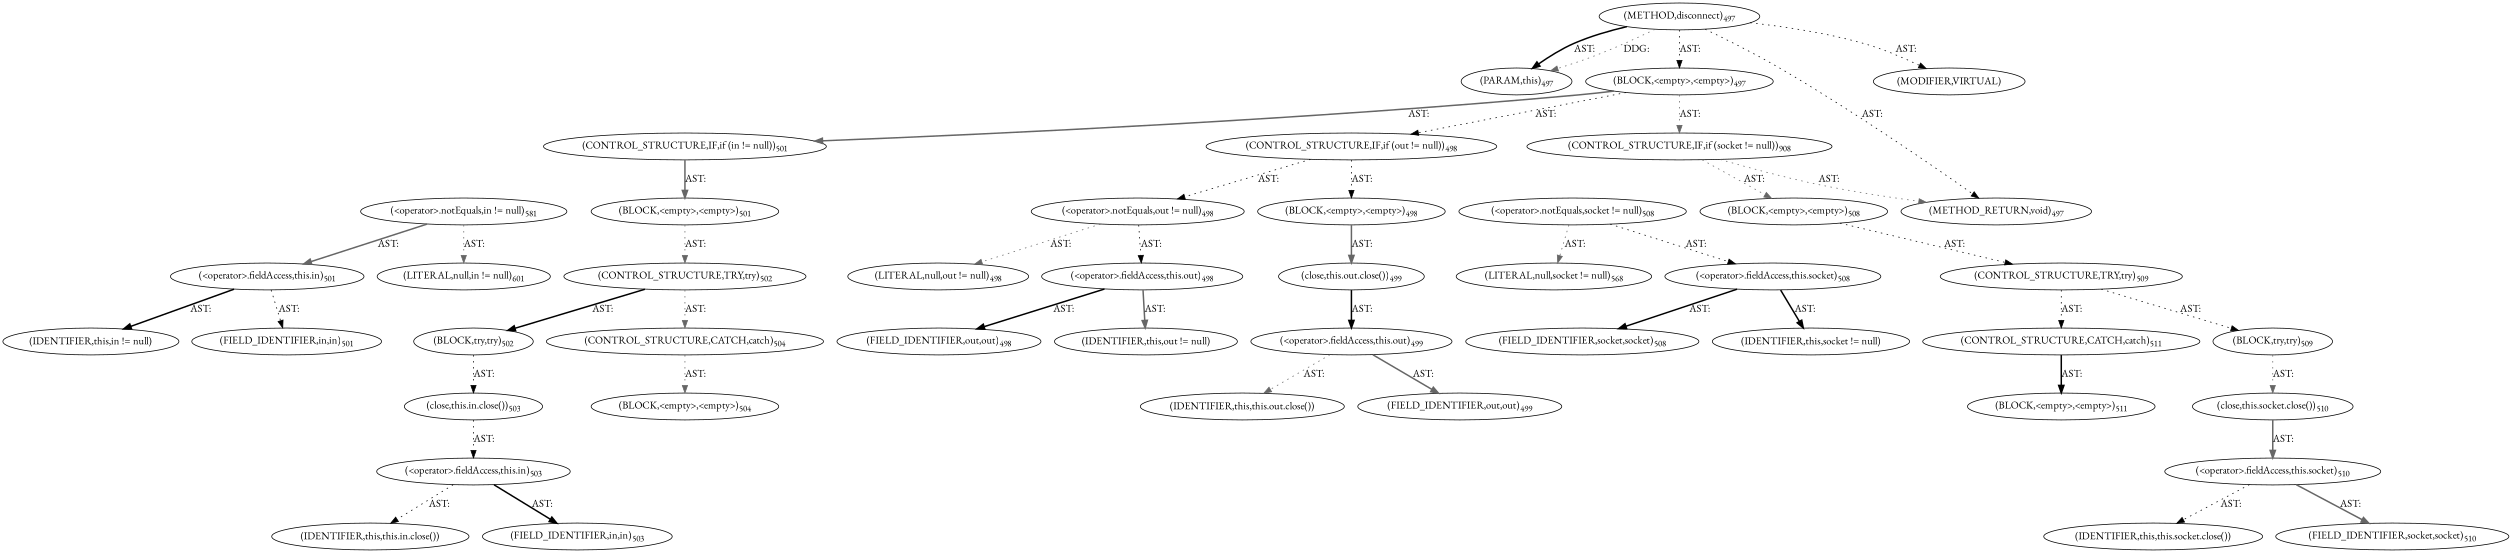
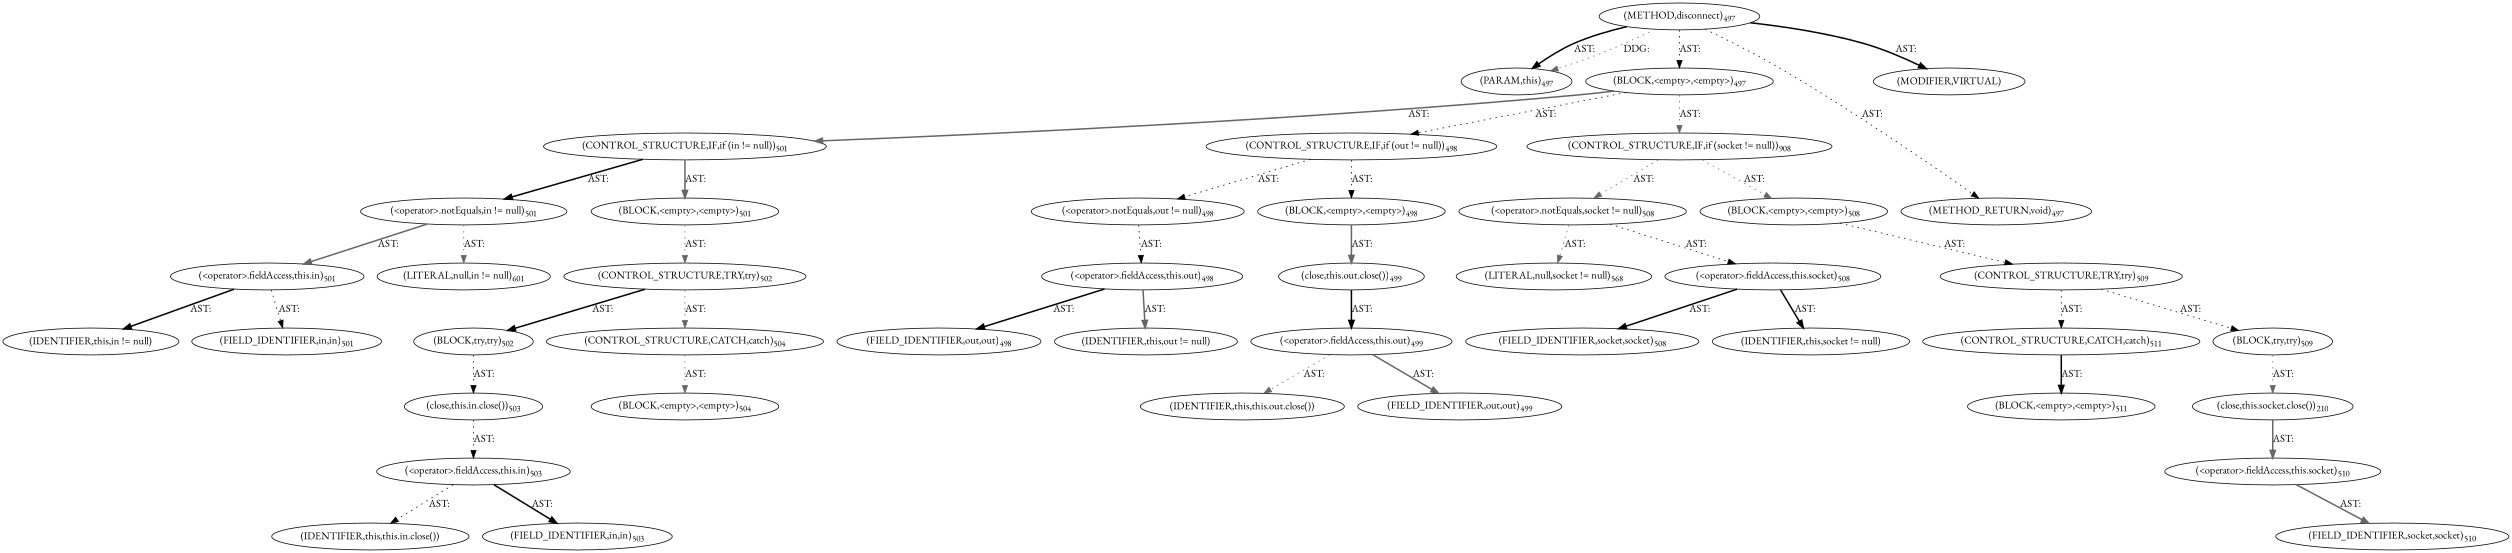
(1837, 37) -> (1837, 37)
none -> (577, 178)
(1819, 185) -> (1629, 177)
(531, 210) -> (531, 210)
(938, 276) -> none
(2322, 405) -> (2322, 405)
(2153, 537) -> none
